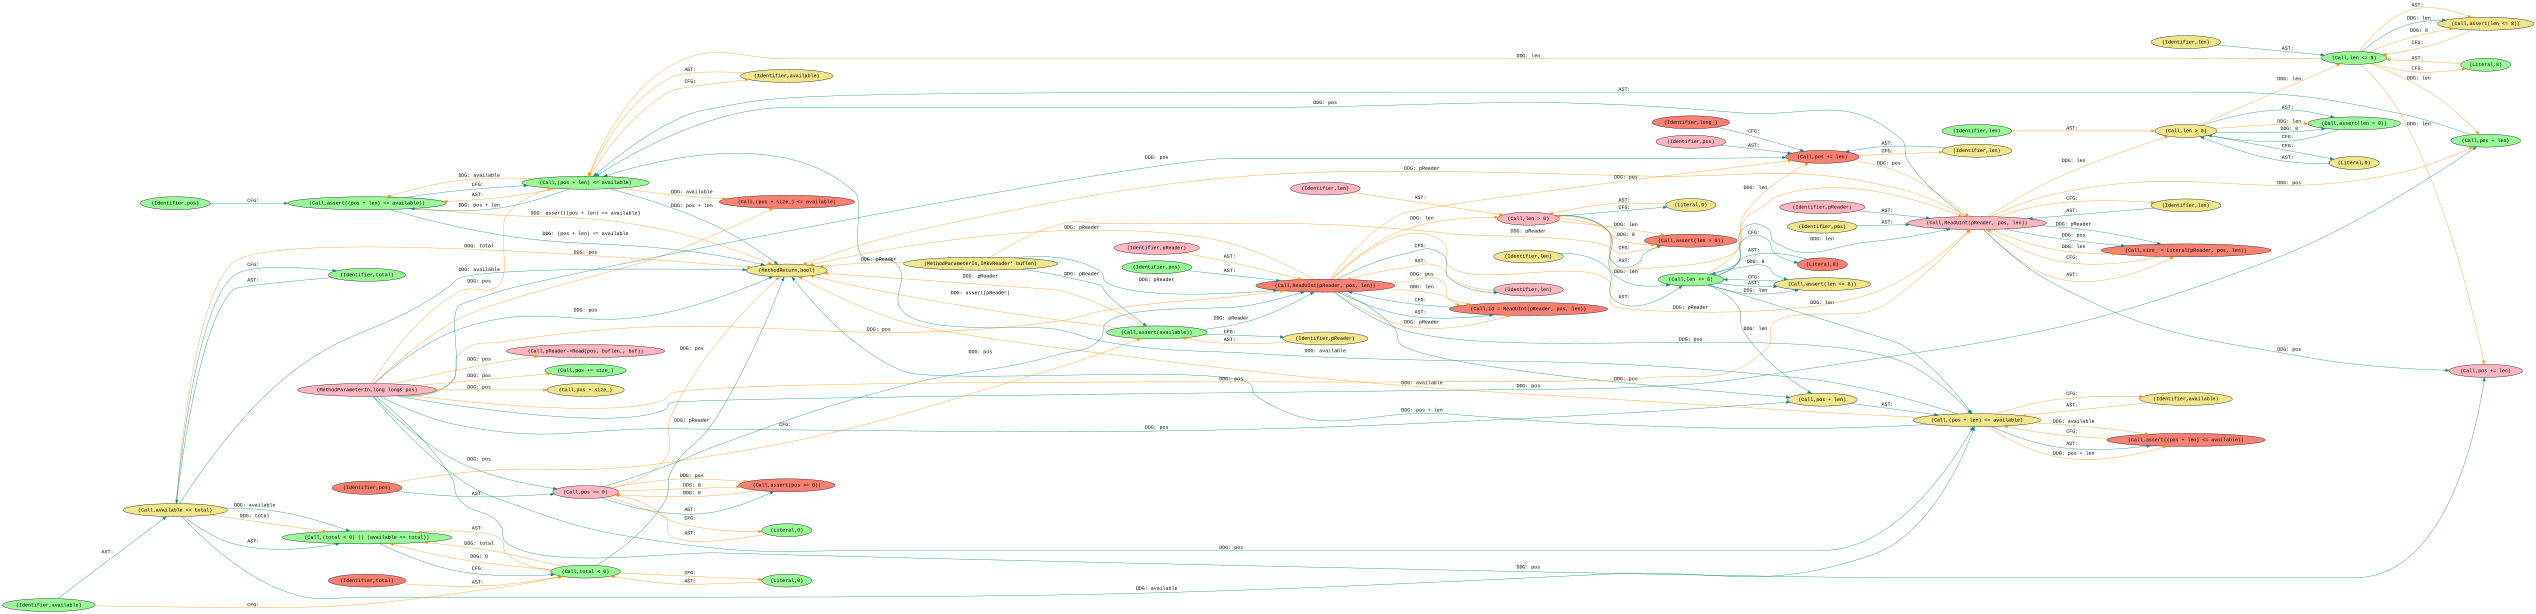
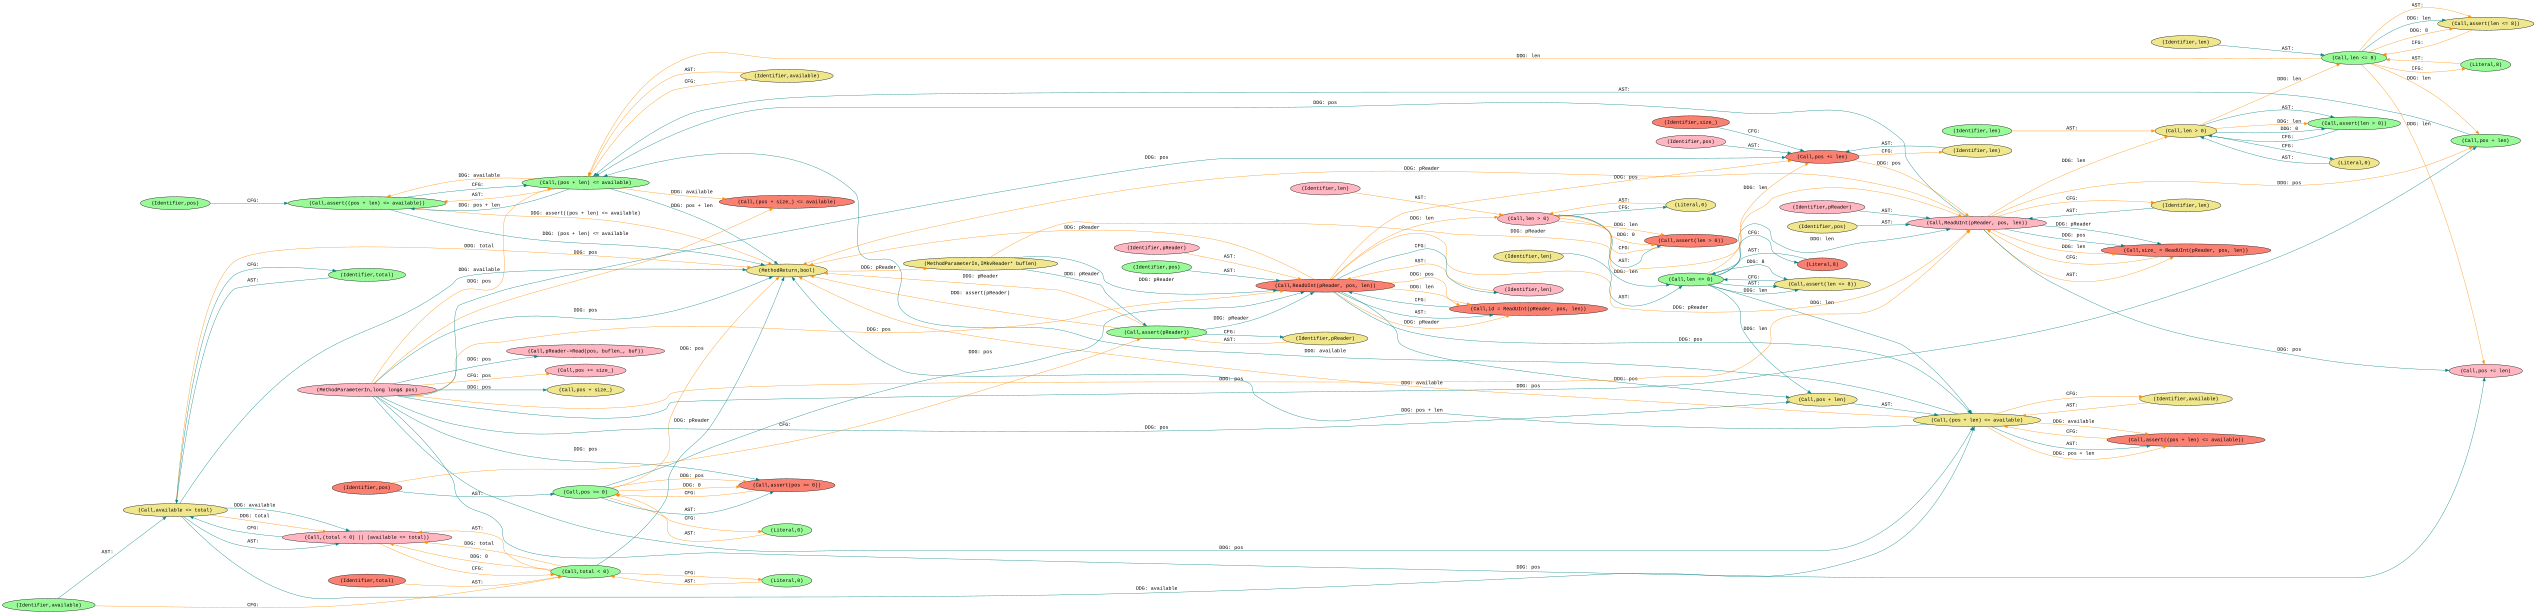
(1691, 122) -> (1691, 122)
(2186, 250) -> (2186, 250)
(864, 263) -> (875, 271)
(1157, 332) -> (1157, 332)
(463, 369) -> (463, 369)
(586, 371) -> (586, 371)
(479, 376) -> (479, 376)
(490, 390) -> (490, 390)
(455, 460) -> (560, 460)
(586, 492) -> (586, 492)
(692, 493) -> (692, 493)
none -> (237, 531)
(367, 537) -> (367, 537)
(463, 572) -> (463, 572)
